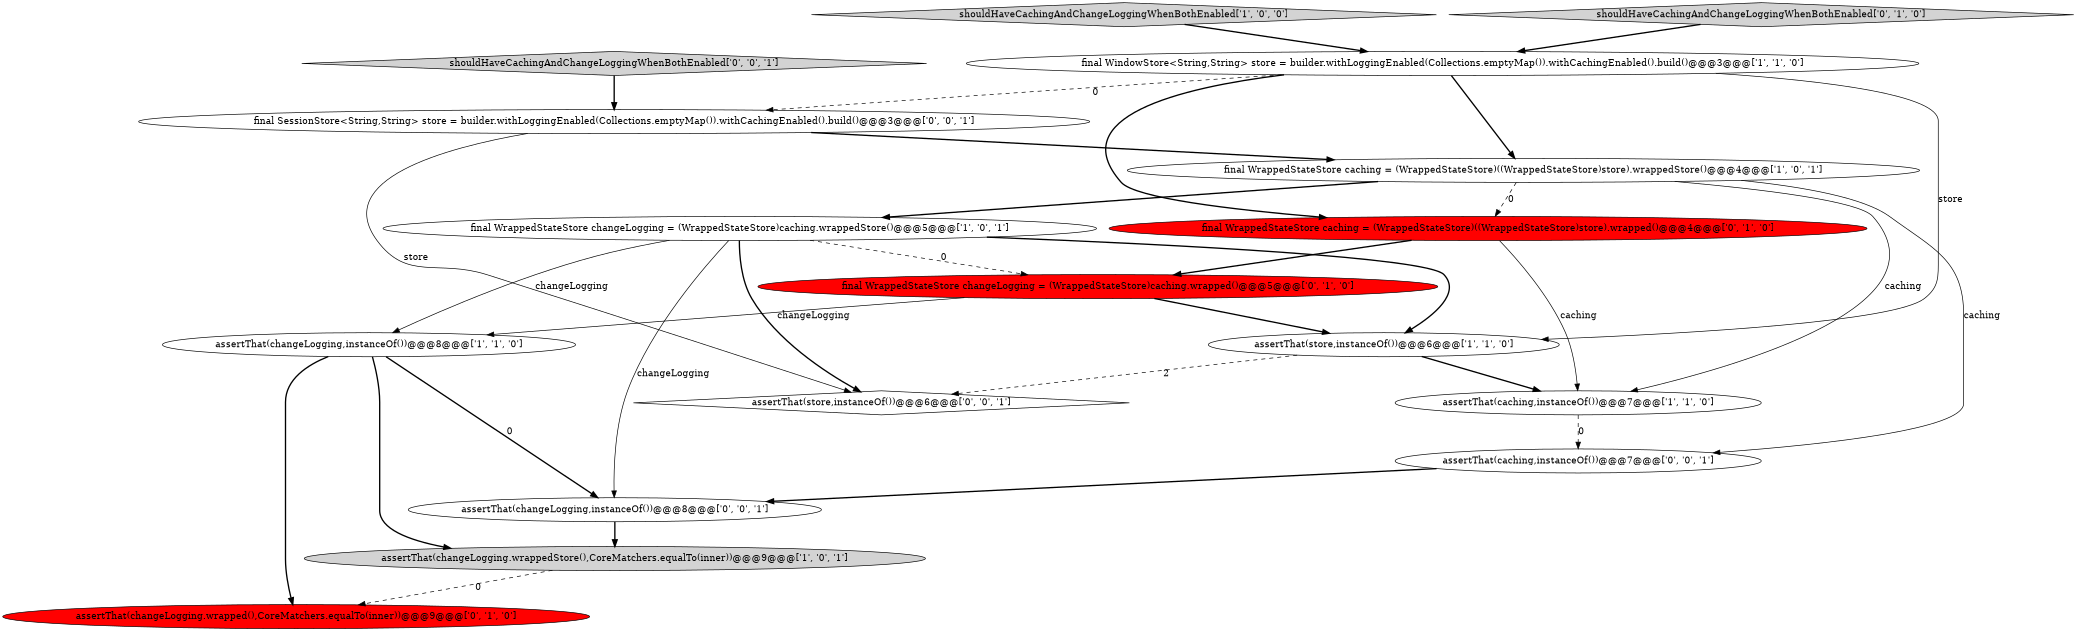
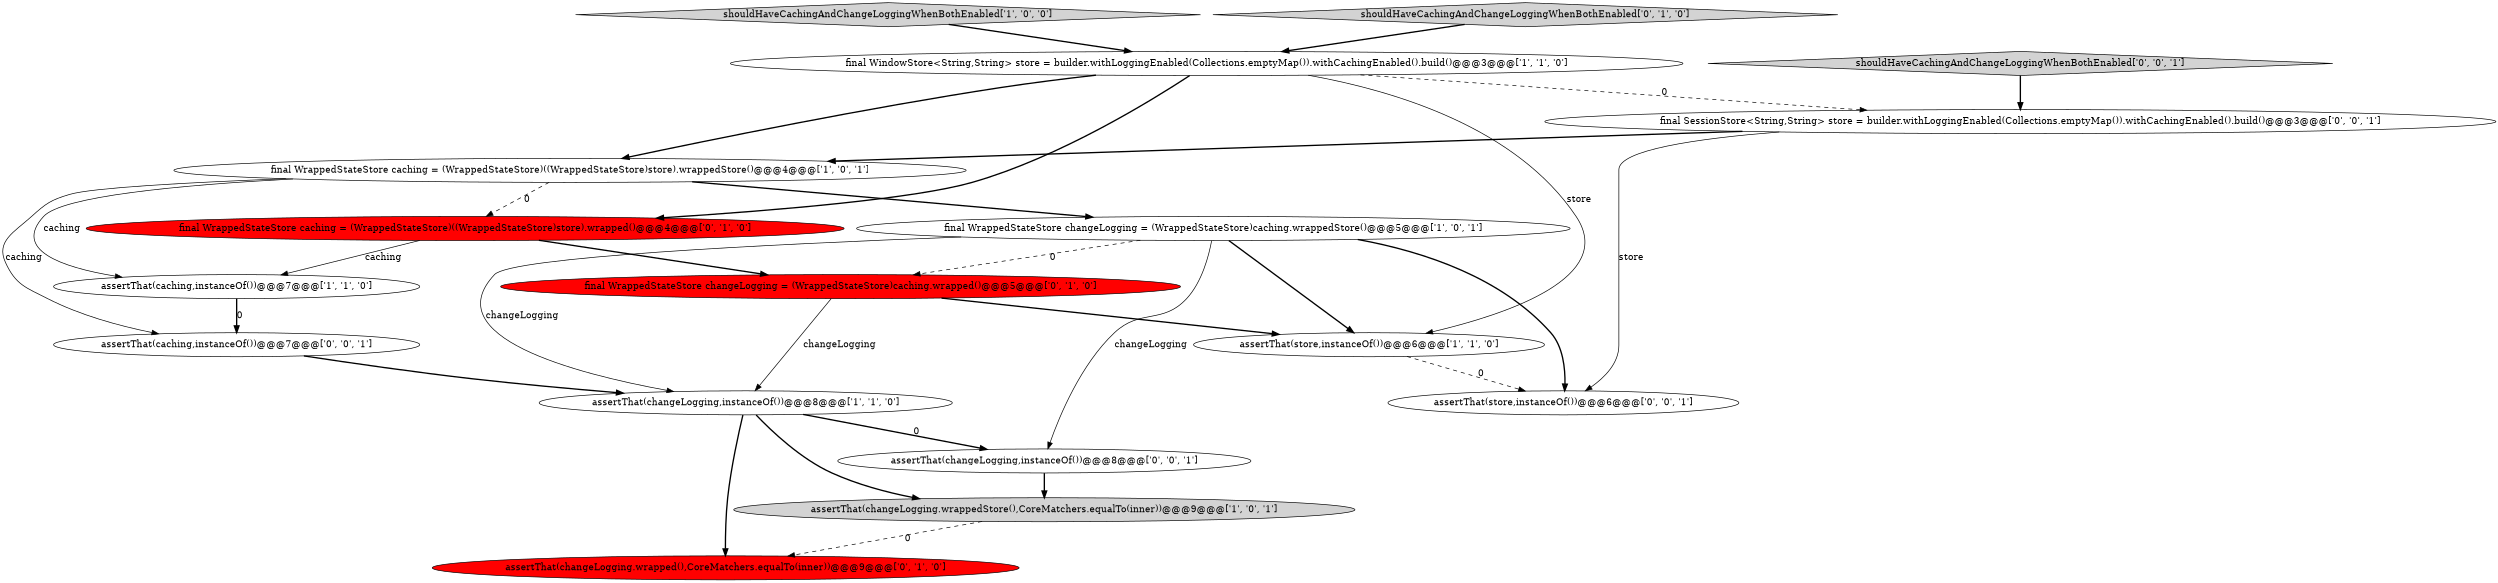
(1478, 373) -> none
(1167, 374) -> (1481, 374)
(881, 403) -> (1563, 403)
(1578, 429) -> (237, 312)
(1105, 485) -> (460, 377)
